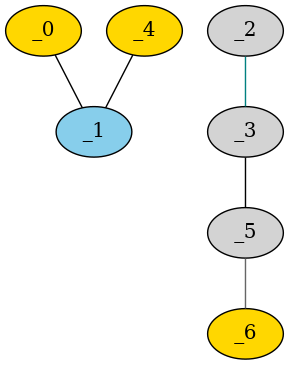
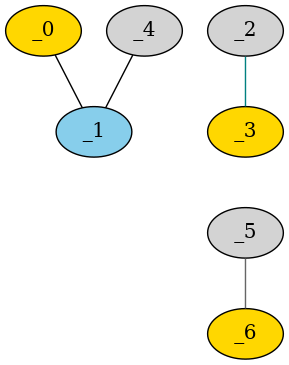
(144, 31) -> (144, 31)
(245, 132) -> (245, 132)
(245, 183) -> none
